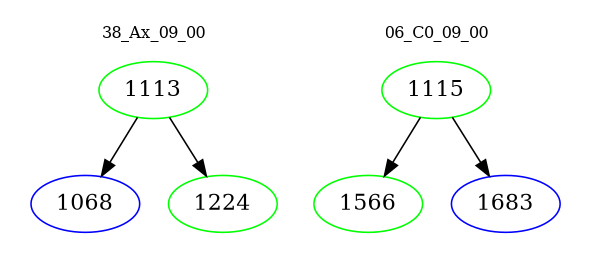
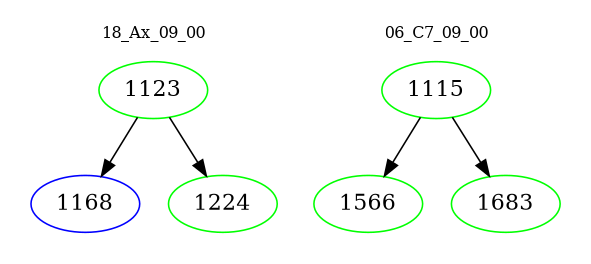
(154, 34) -> (154, 34)
(437, 34) -> (437, 34)
(153, 90) -> (153, 90)
(85, 204) -> (85, 204)
(506, 204) -> (506, 204)
